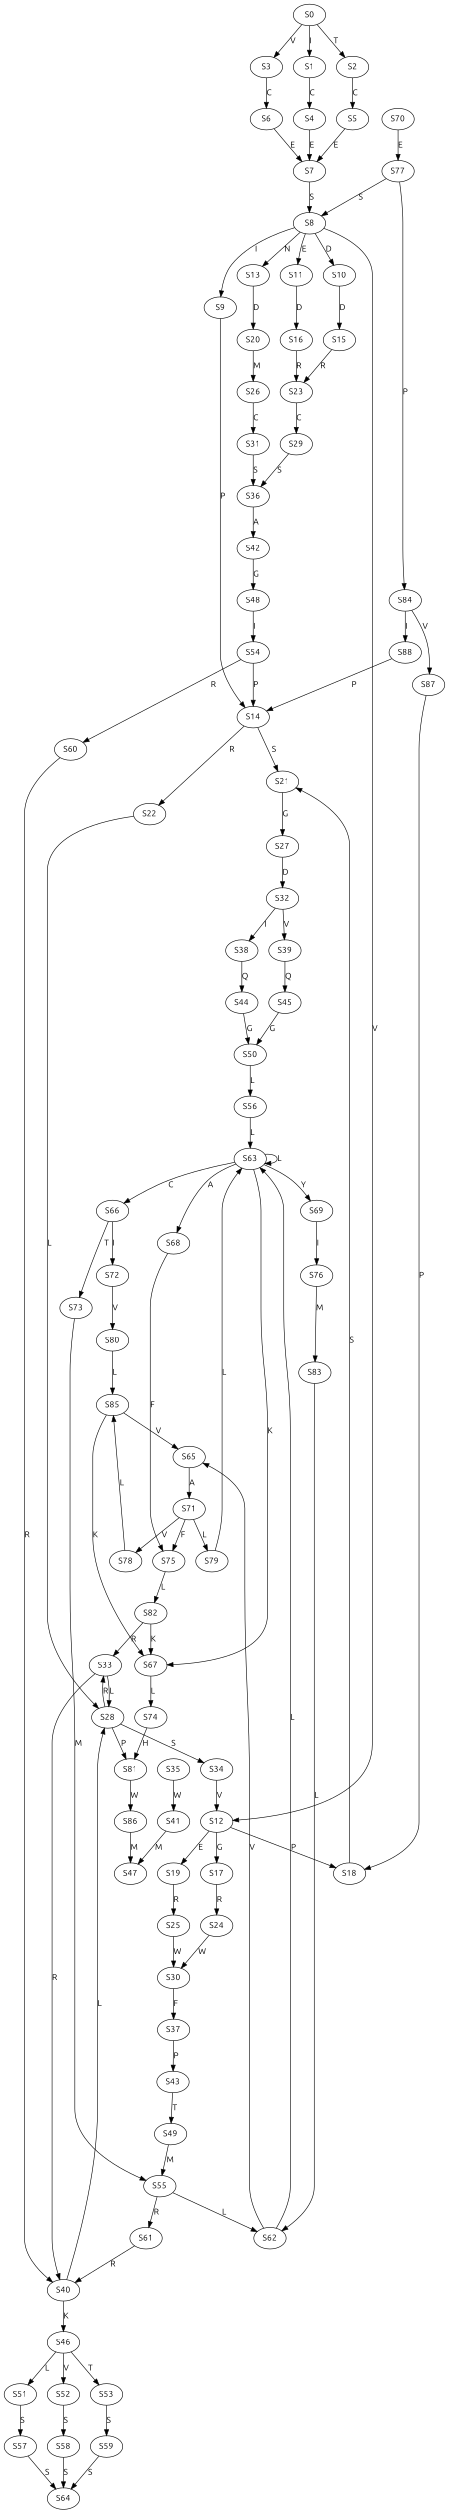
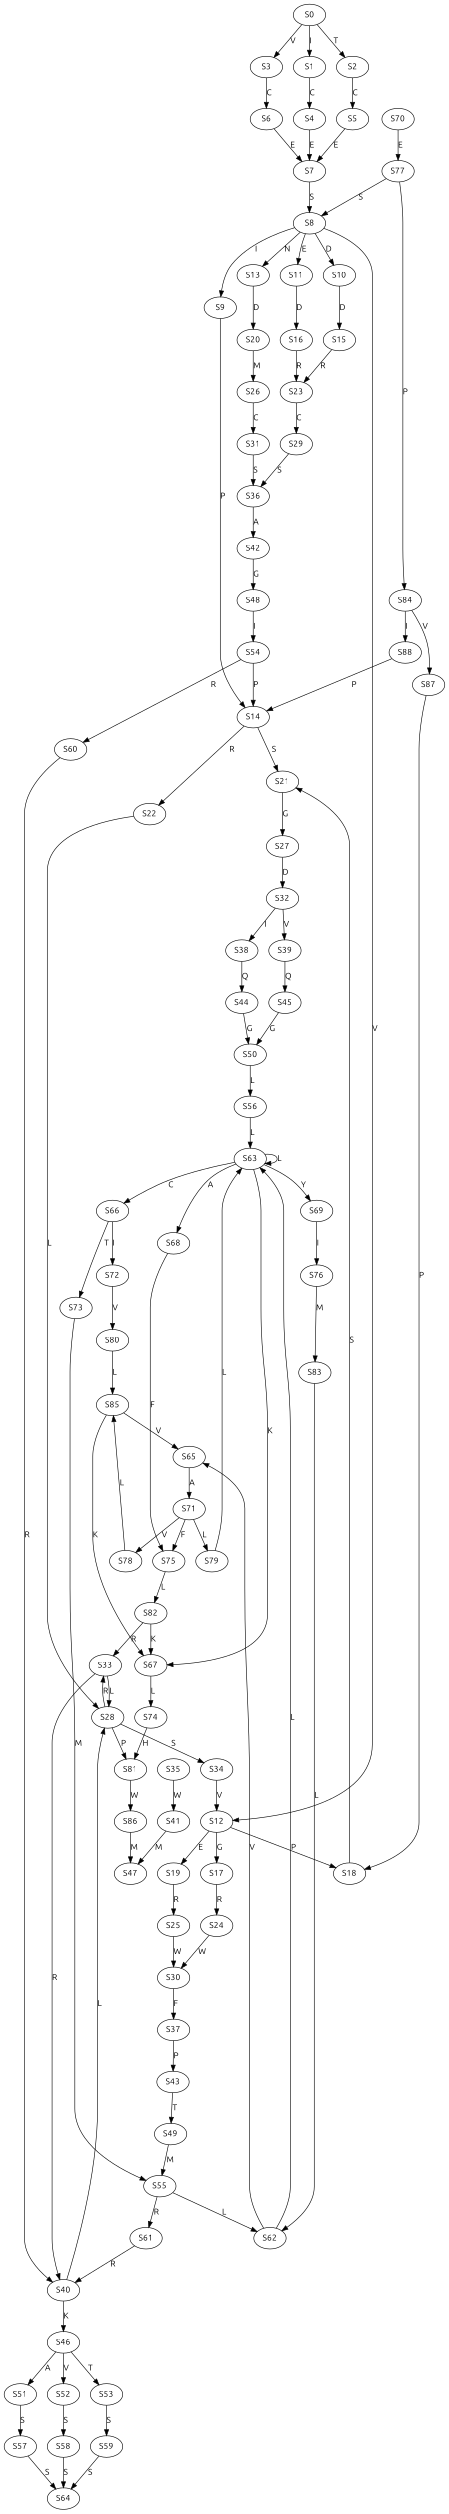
(47, 2368) -> (48, 2368)
